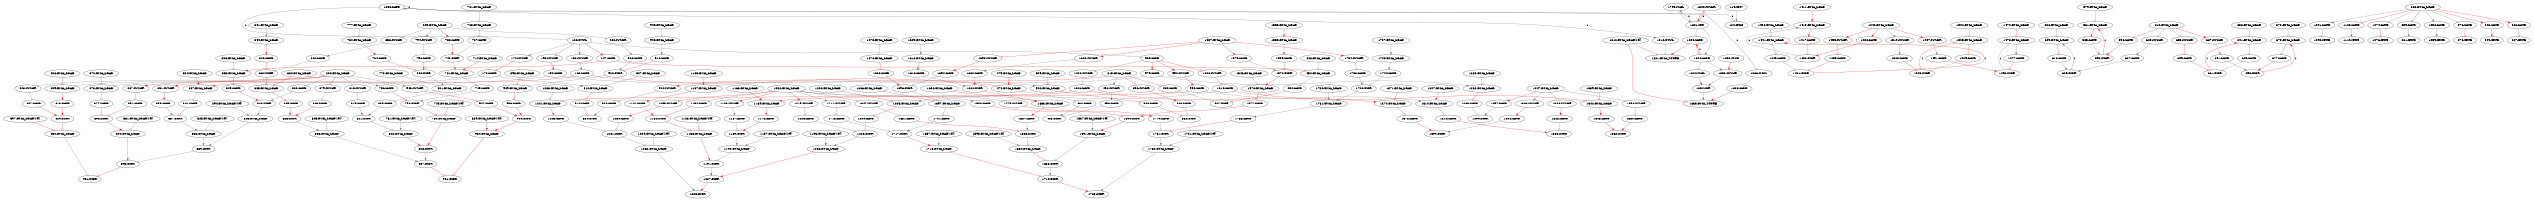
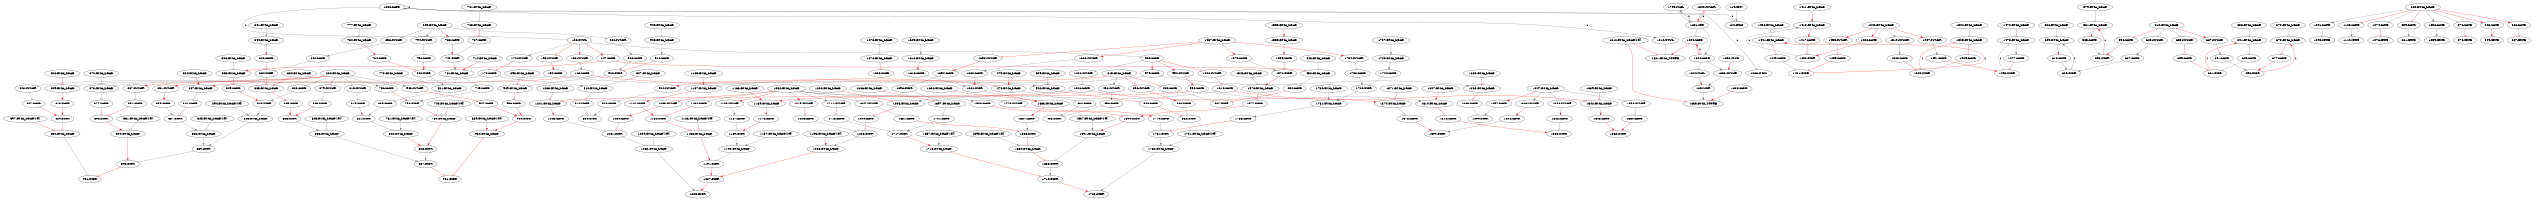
(2058, 49) -> (2058, 49)
(892, 80) -> none
